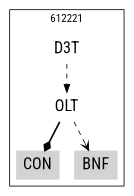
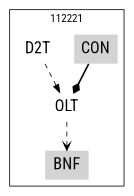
(67, 19) -> (67, 19)
(67, 49) -> (38, 49)
(55, 132) -> (84, 74)
